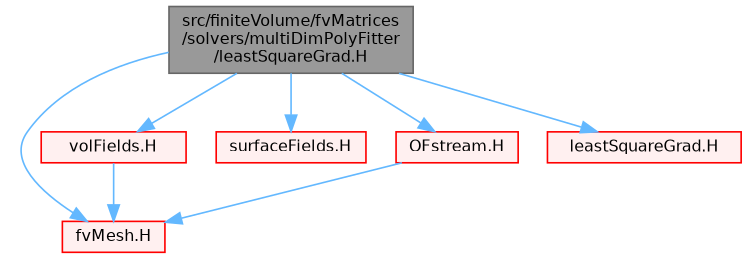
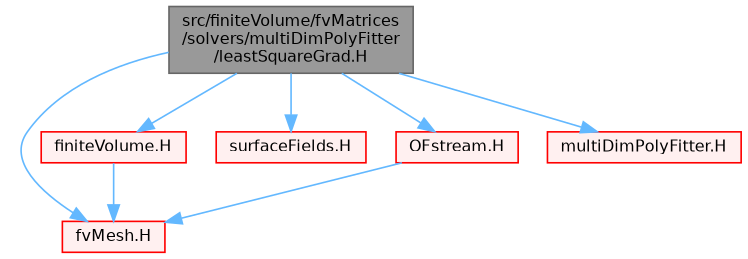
(114, 147) -> (114, 147)
(644, 147) -> (644, 147)
